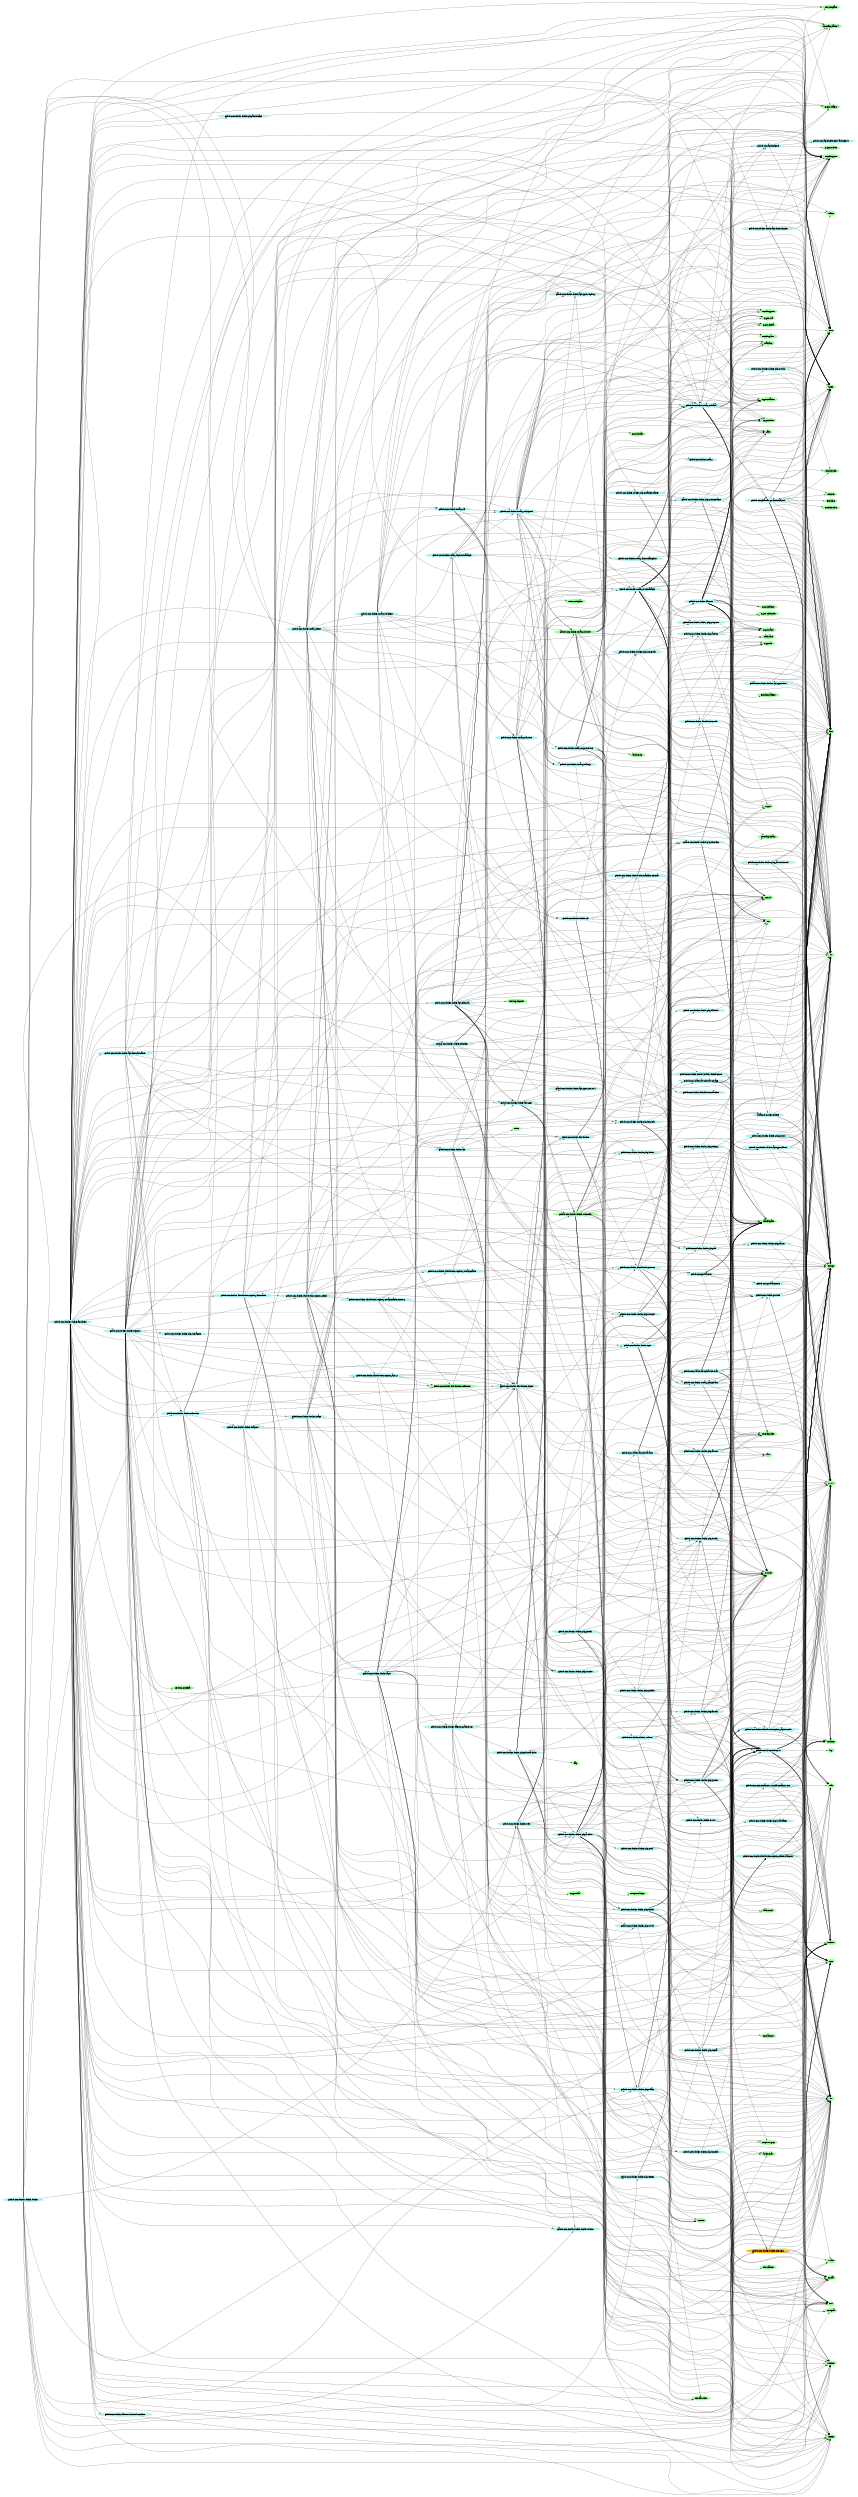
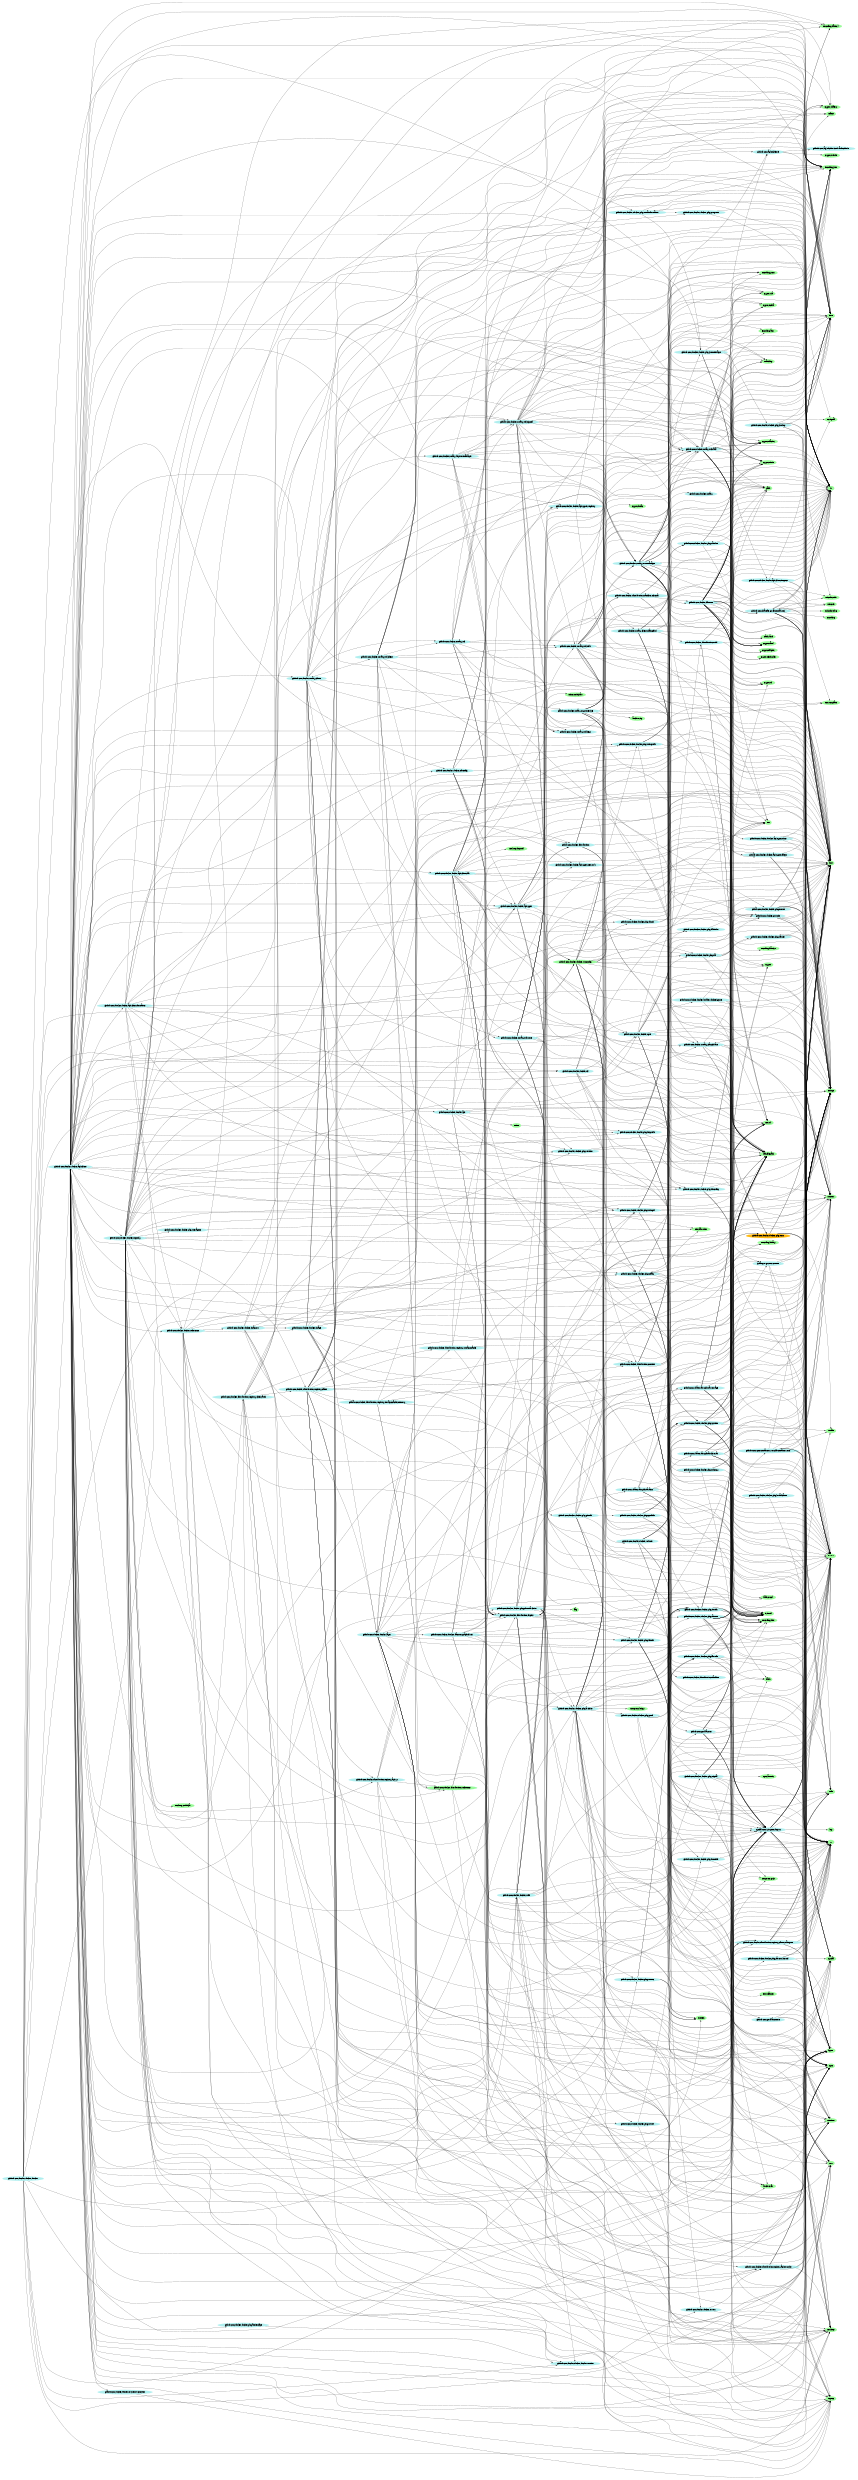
(575, 632) -> (575, 646)
(737, 1157) -> (794, 848)
(768, 1750) -> (768, 1830)
(575, 1893) -> none
(701, 2152) -> (701, 1859)
